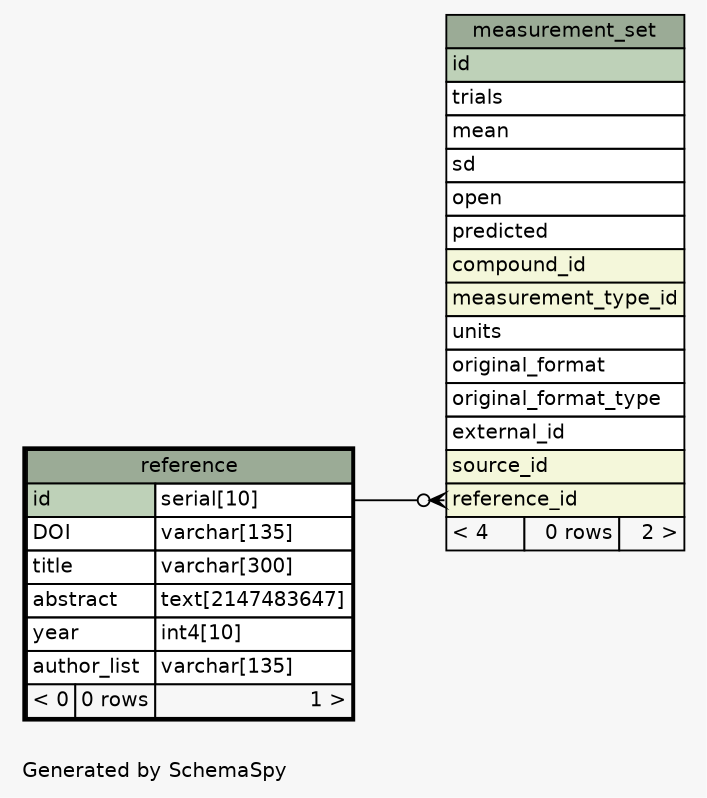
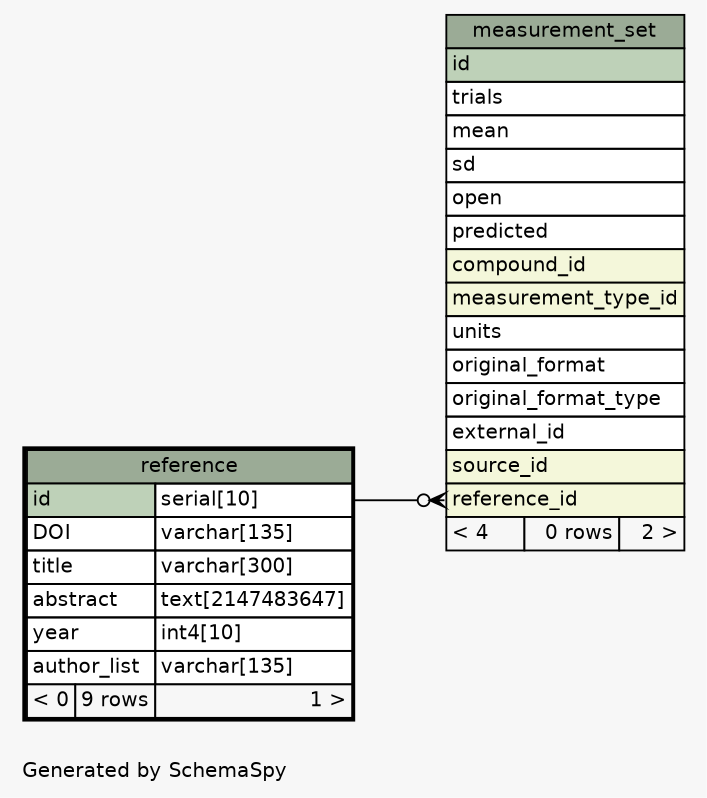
(115, 700) -> (115, 700)
